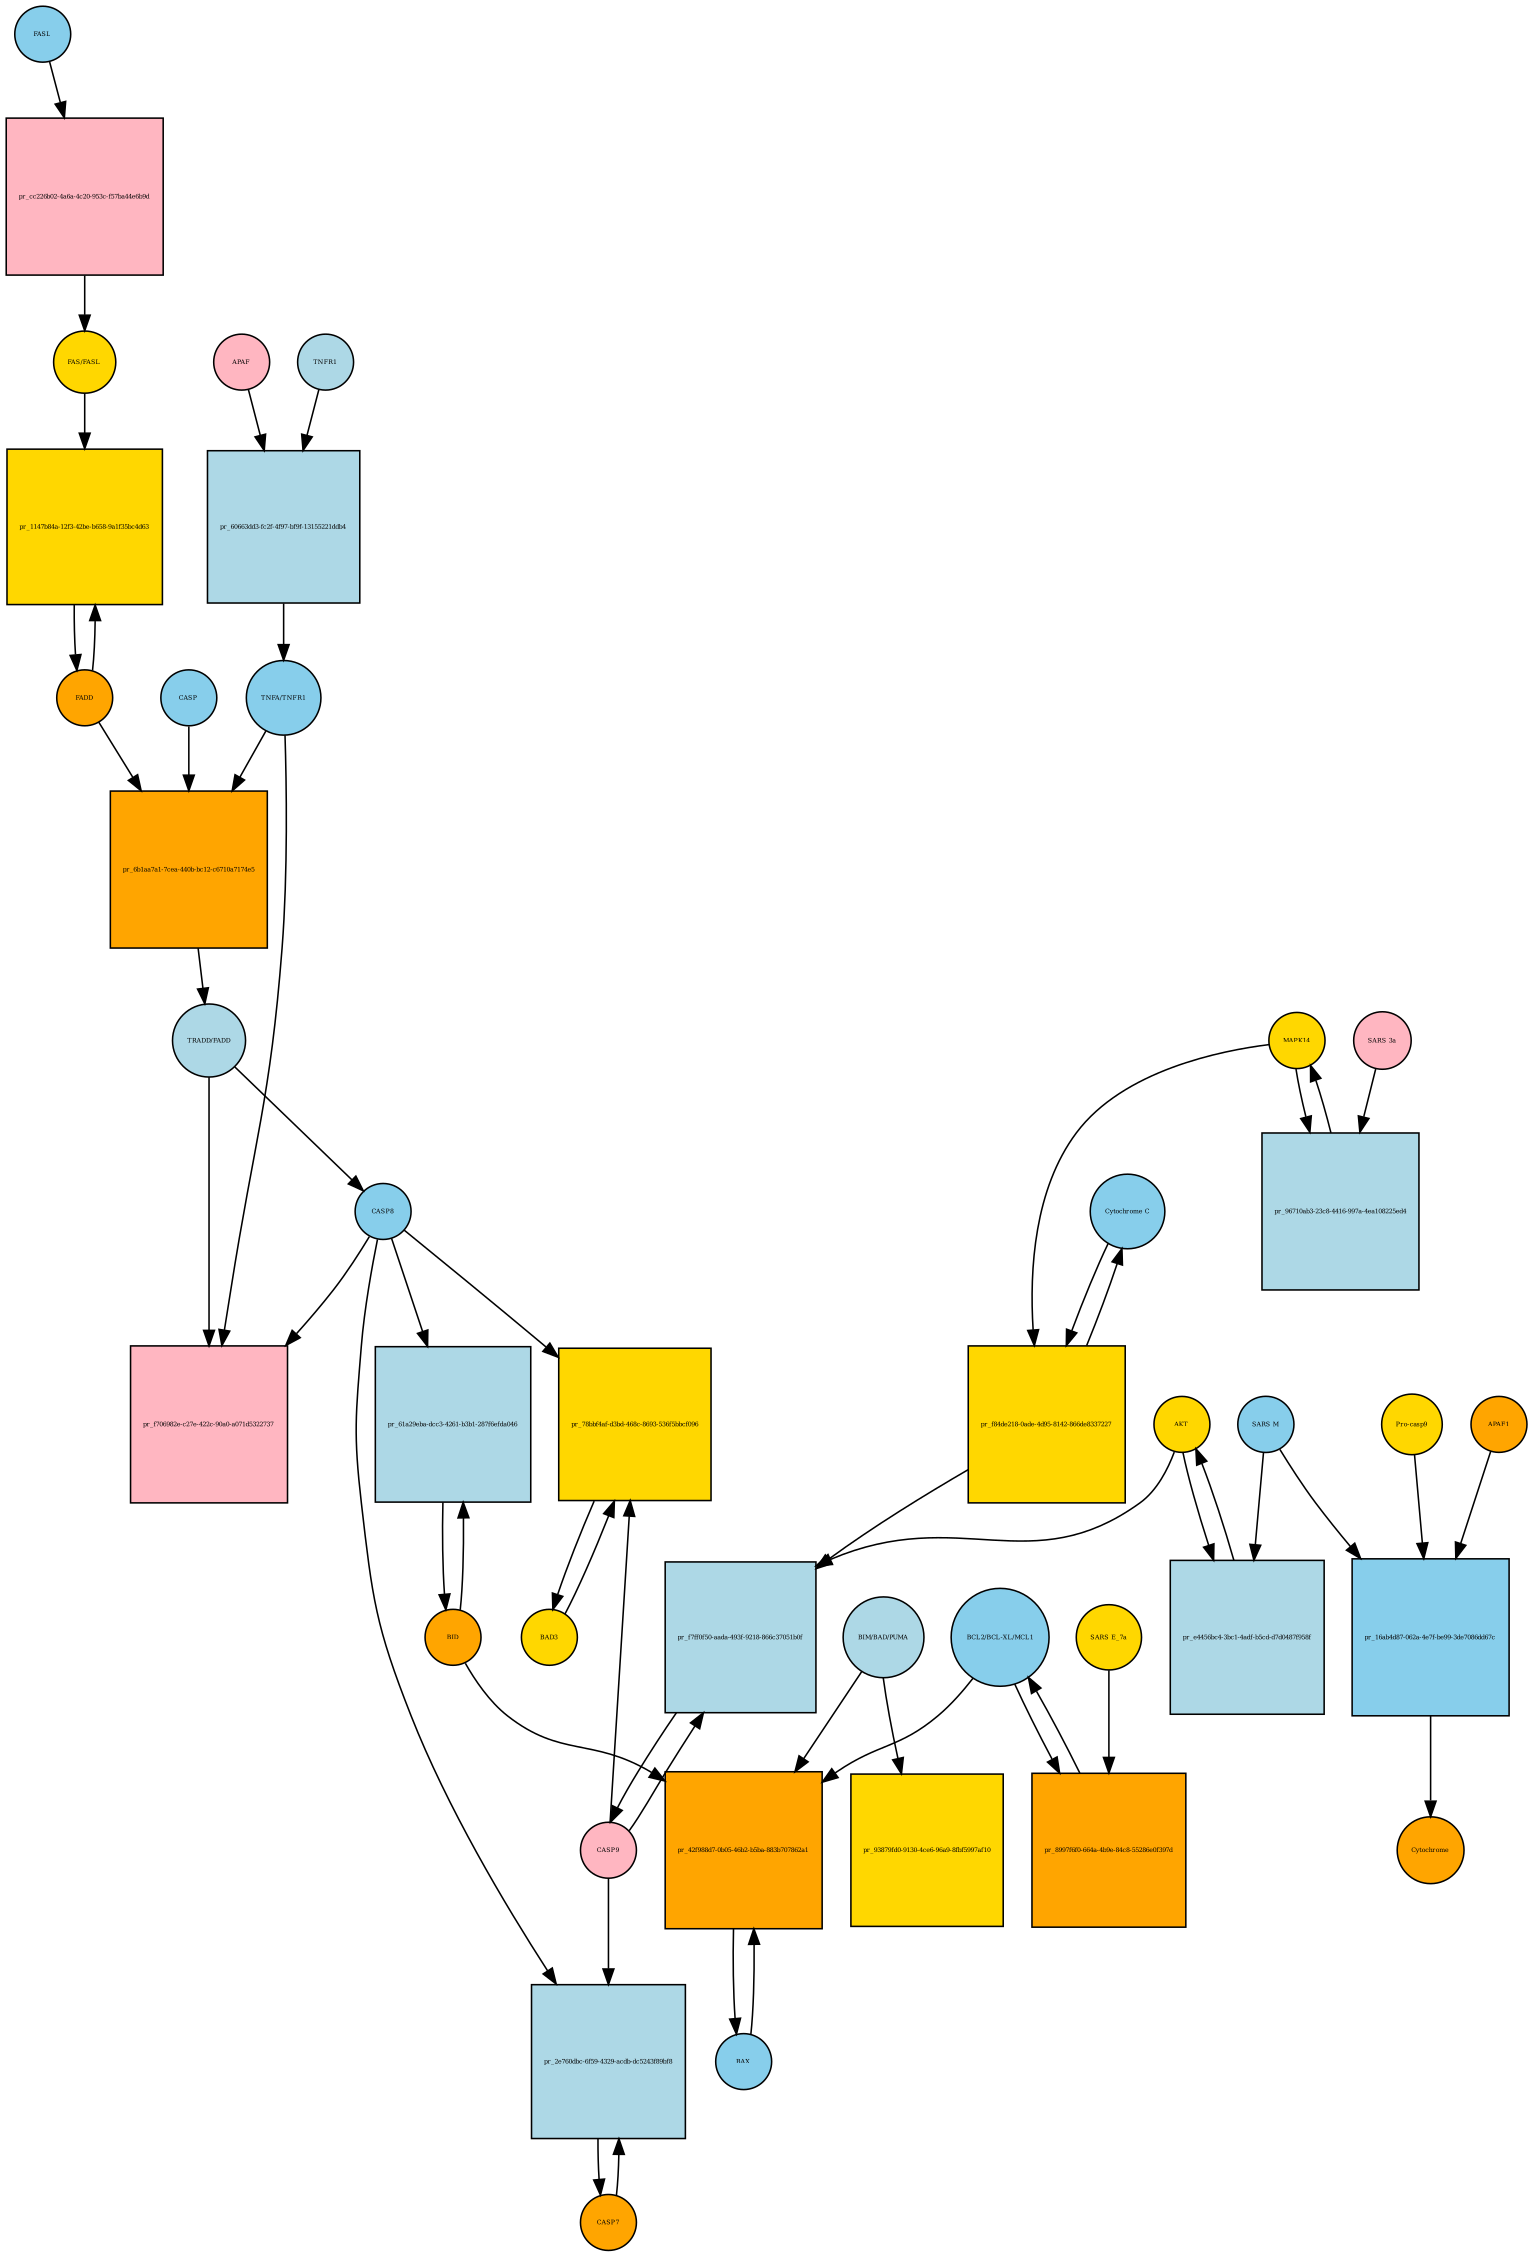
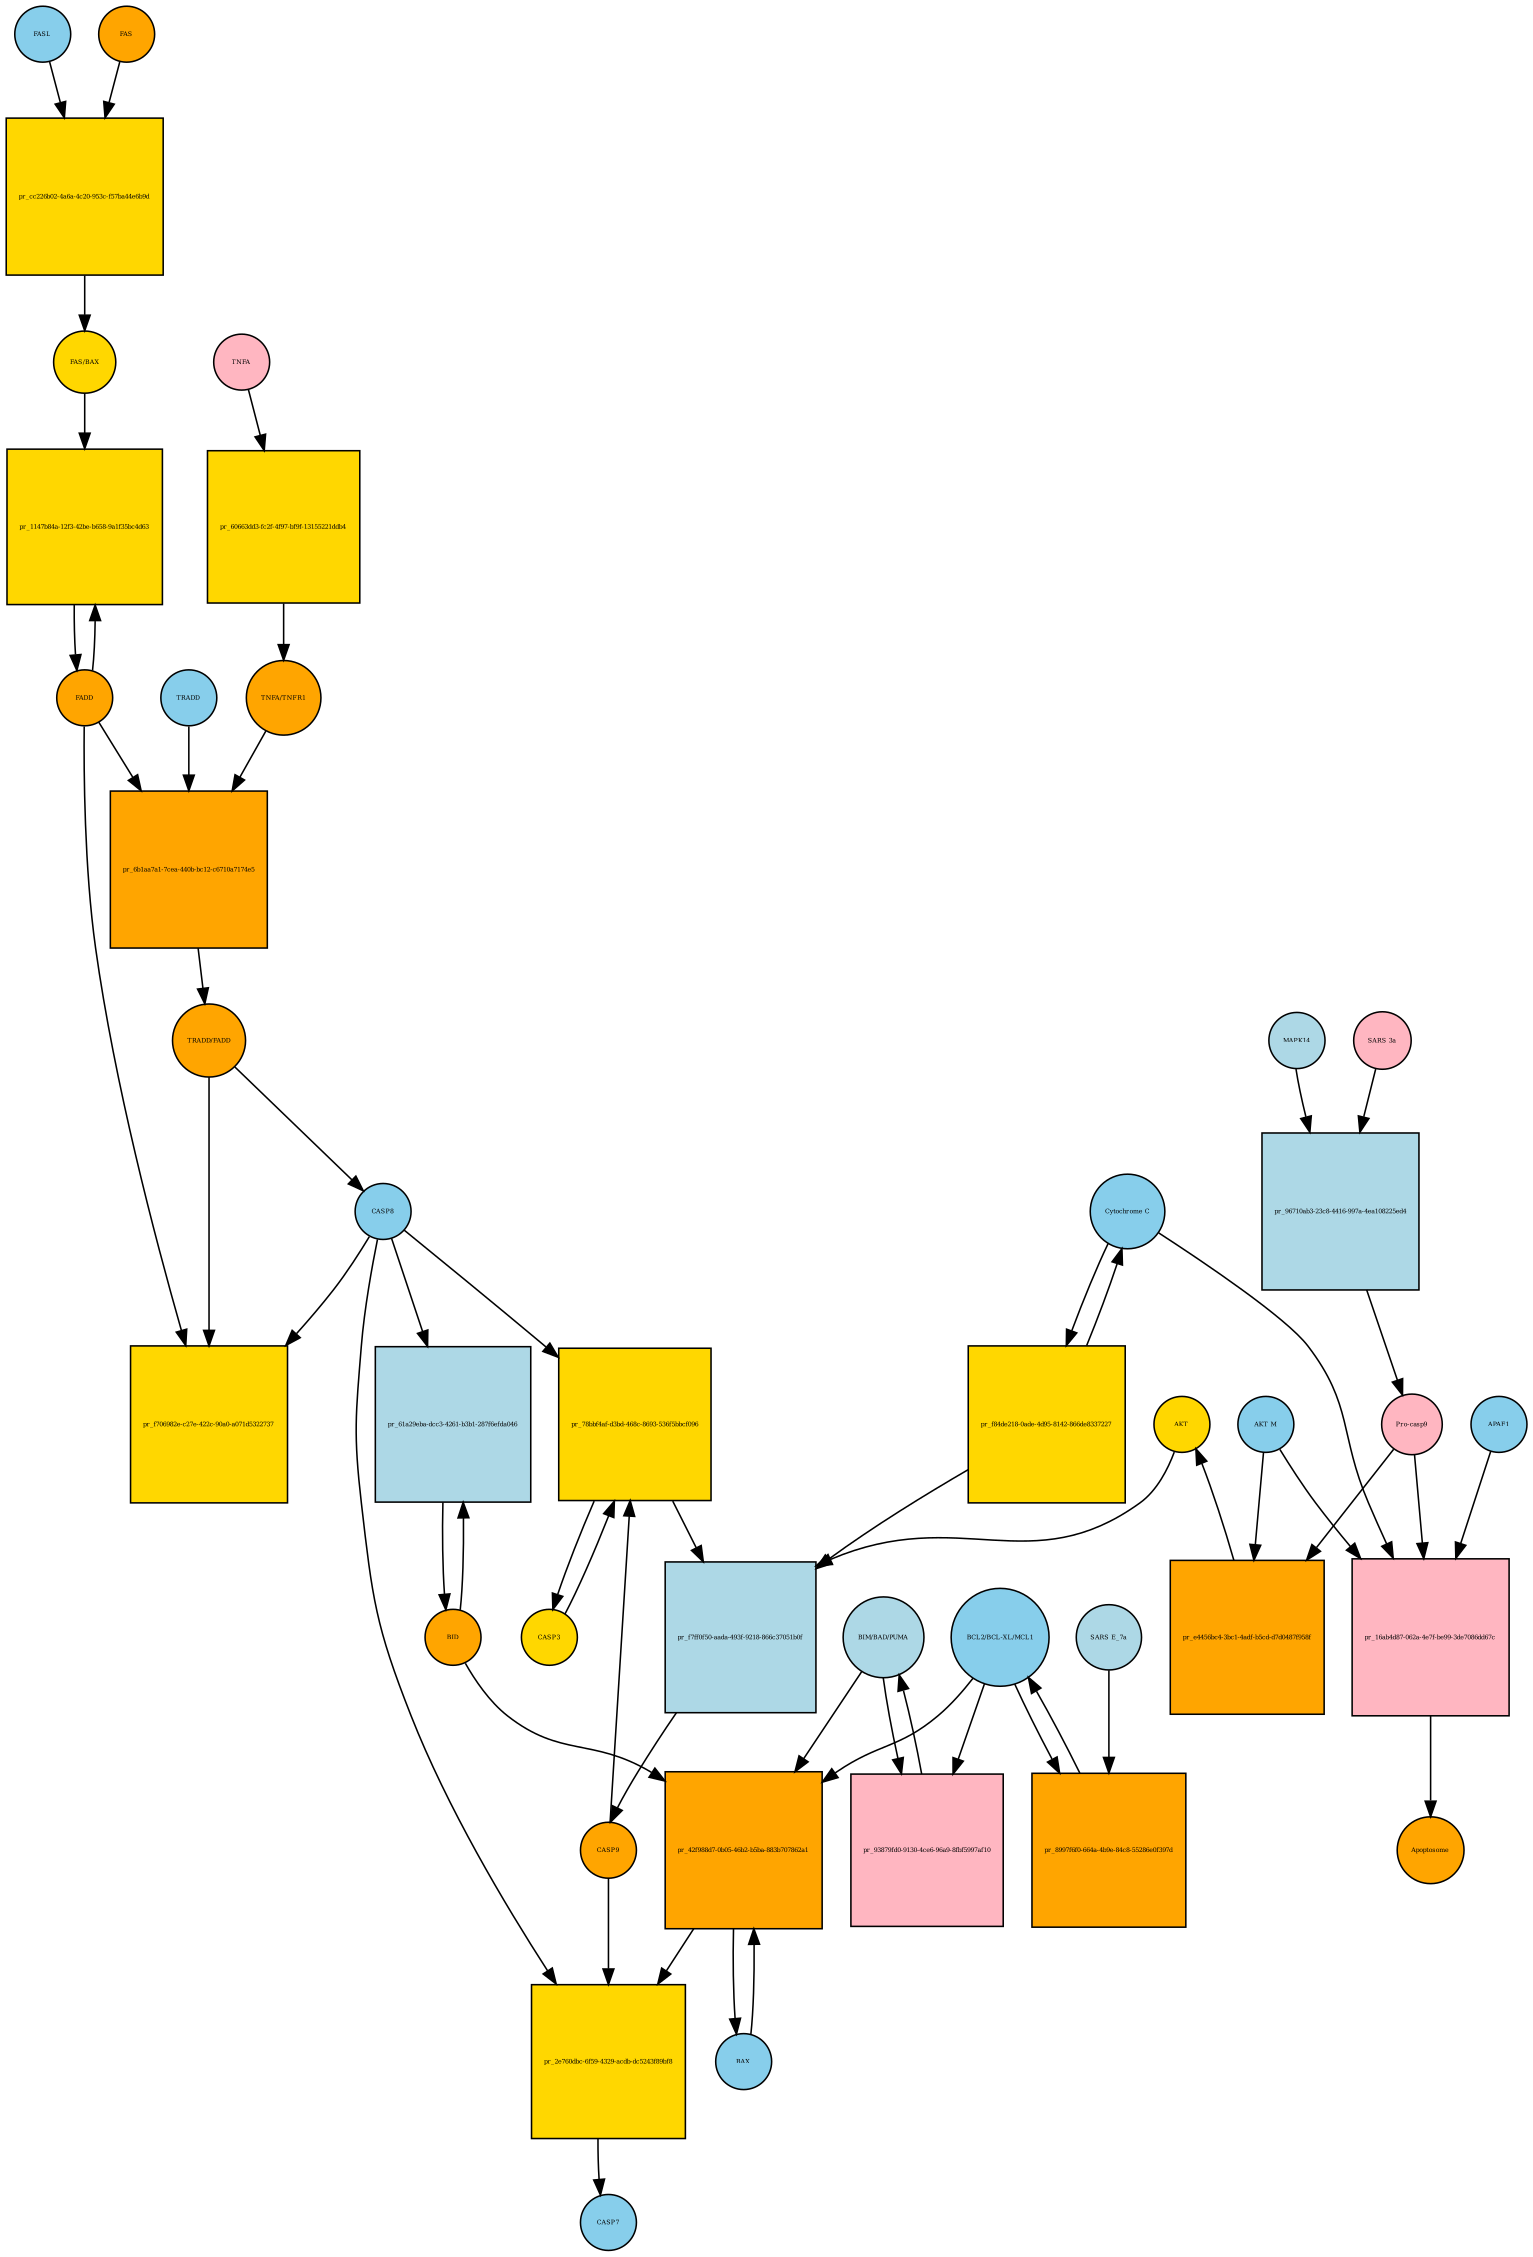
none -> (127, 34)
(85, 197) -> (85, 197)
(85, 362) -> (85, 362)
(242, 362) -> (242, 362)
(326, 362) -> none
(284, 527) -> (284, 527)
(189, 698) -> (189, 698)
(284, 698) -> (284, 698)
(274, 1034) -> (110, 1032)
(209, 1041) -> (209, 1041)
(1297, 1041) -> (1297, 1041)
(1324, 1107) -> (1382, 1335)
(1080, 1129) -> none
none -> (1315, 1357)
(209, 1424) -> (209, 1424)
(1266, 1424) -> (1266, 1424)
(1412, 1424) -> (1412, 1424)
(1499, 1424) -> (1499, 1424)
(1195, 1499) -> (1355, 1498)
(549, 1637) -> (549, 1637)
(1109, 1637) -> (1109, 1637)
(1247, 1637) -> (1247, 1637)
(1431, 1637) -> (1431, 1637)
none -> (971, 1721)
none -> (911, 1722)
(662, 1778) -> (684, 1524)
(608, 1850) -> (608, 1850)
(927, 1850) -> (927, 1850)
(1431, 1850) -> (1431, 1850)
(608, 2062) -> (608, 2062)
(618, 2175) -> (680, 1950)
(608, 2222) -> (608, 2222)
